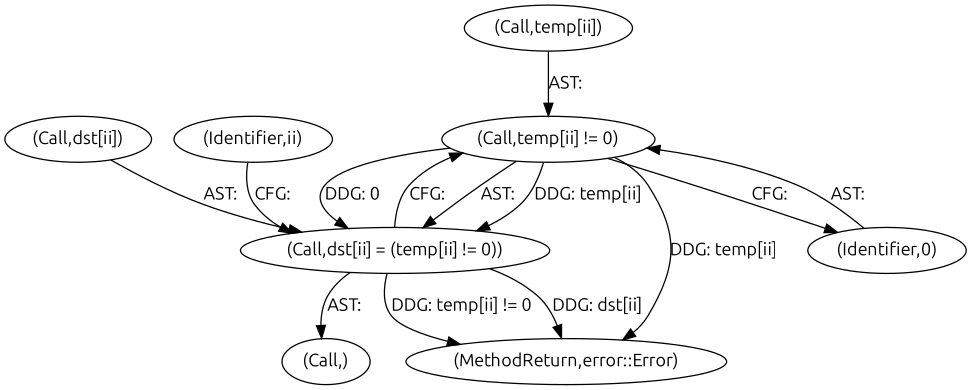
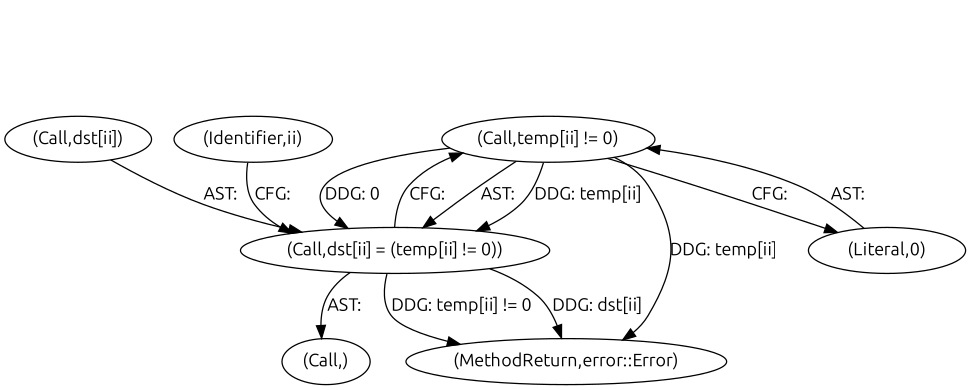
(548, 28) -> none
(887, 250) -> (887, 250)
